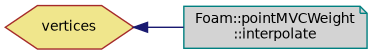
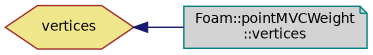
(275, 27) -> (275, 27)
